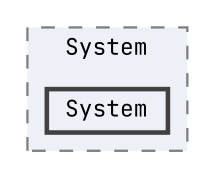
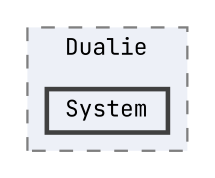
(107, 49) -> (107, 49)
